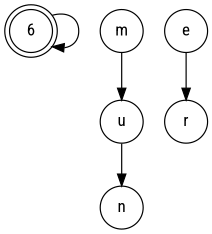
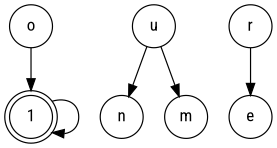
none -> (31, 26)
(31, 31) -> (31, 117)
(122, 70) -> (168, 66)
(186, 70) -> (251, 66)
